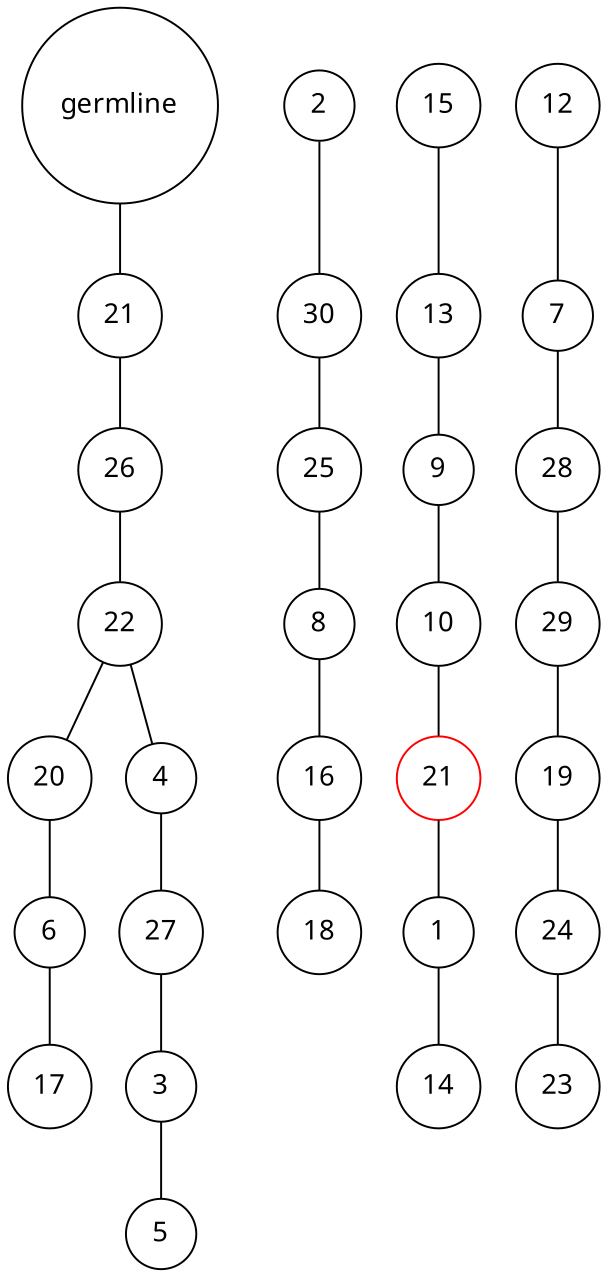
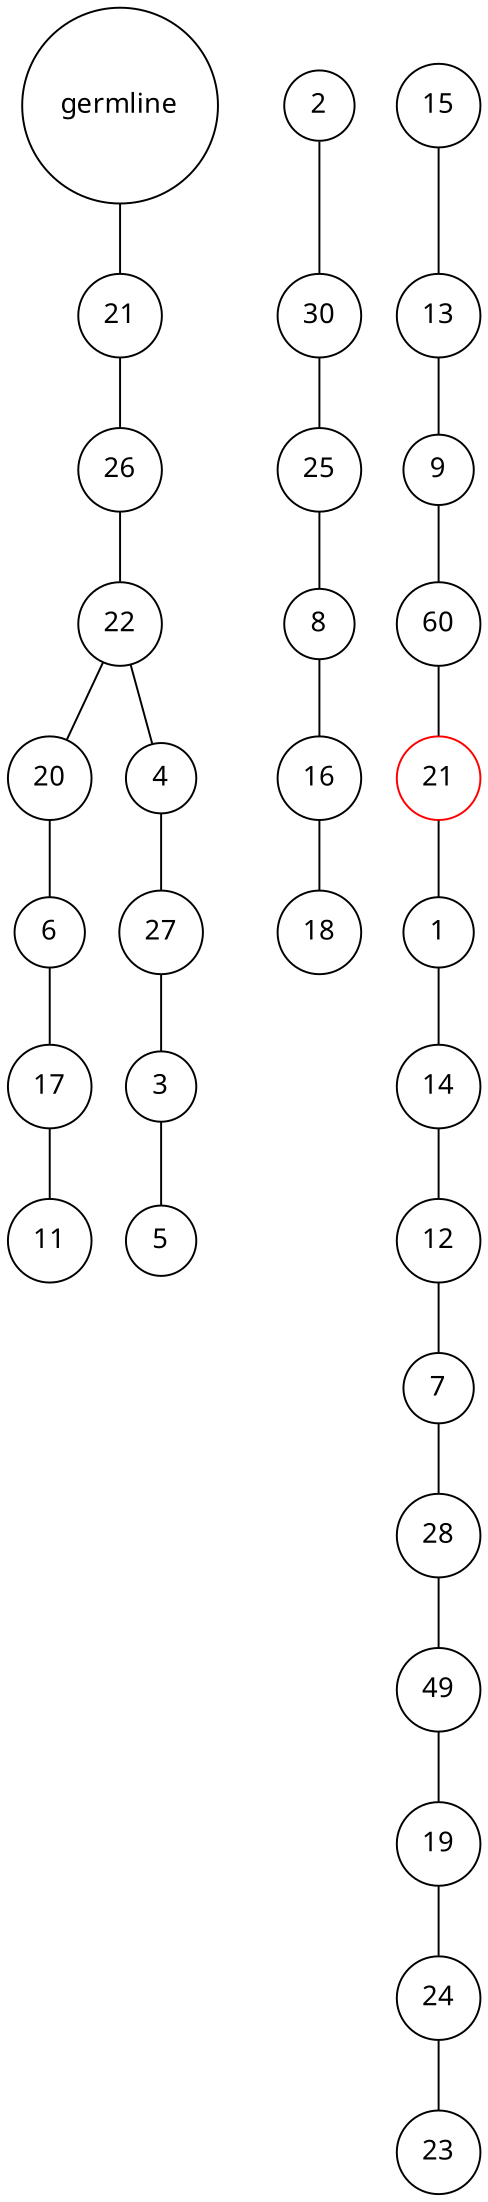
(439, 624) -> (439, 624)
(558, 624) -> (439, 1690)
none -> (439, 1164)
none -> (50, 1241)
